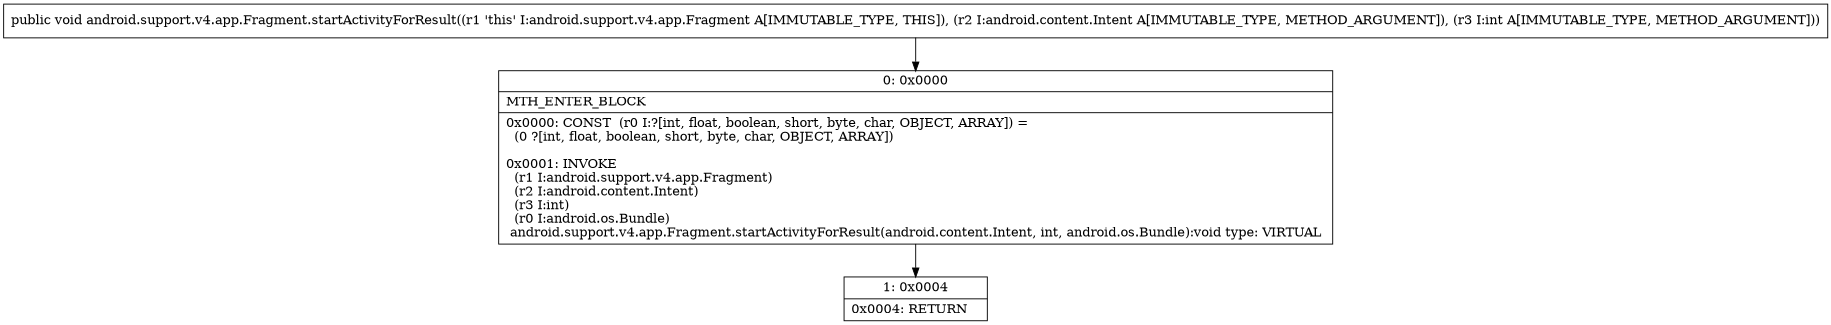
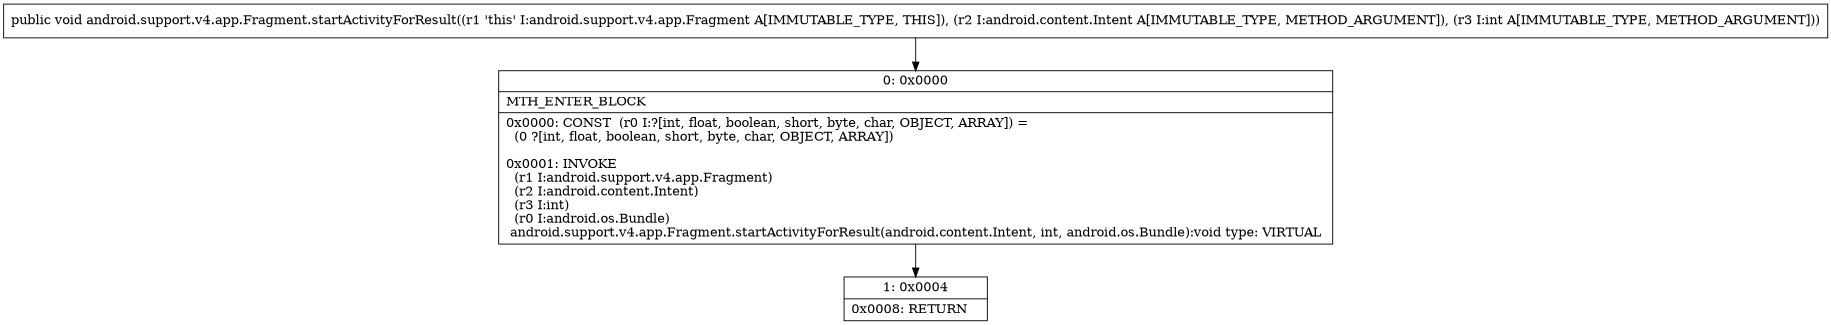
(916, 309) -> (916, 309)
